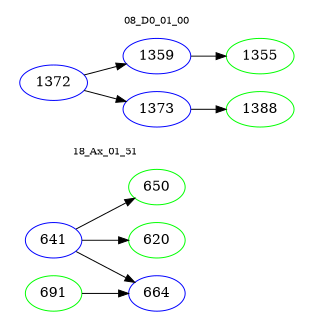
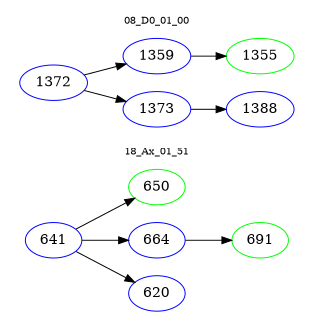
(260, 109) -> (260, 109)
(157, 240) -> (157, 293)
(100, 293) -> (204, 240)
